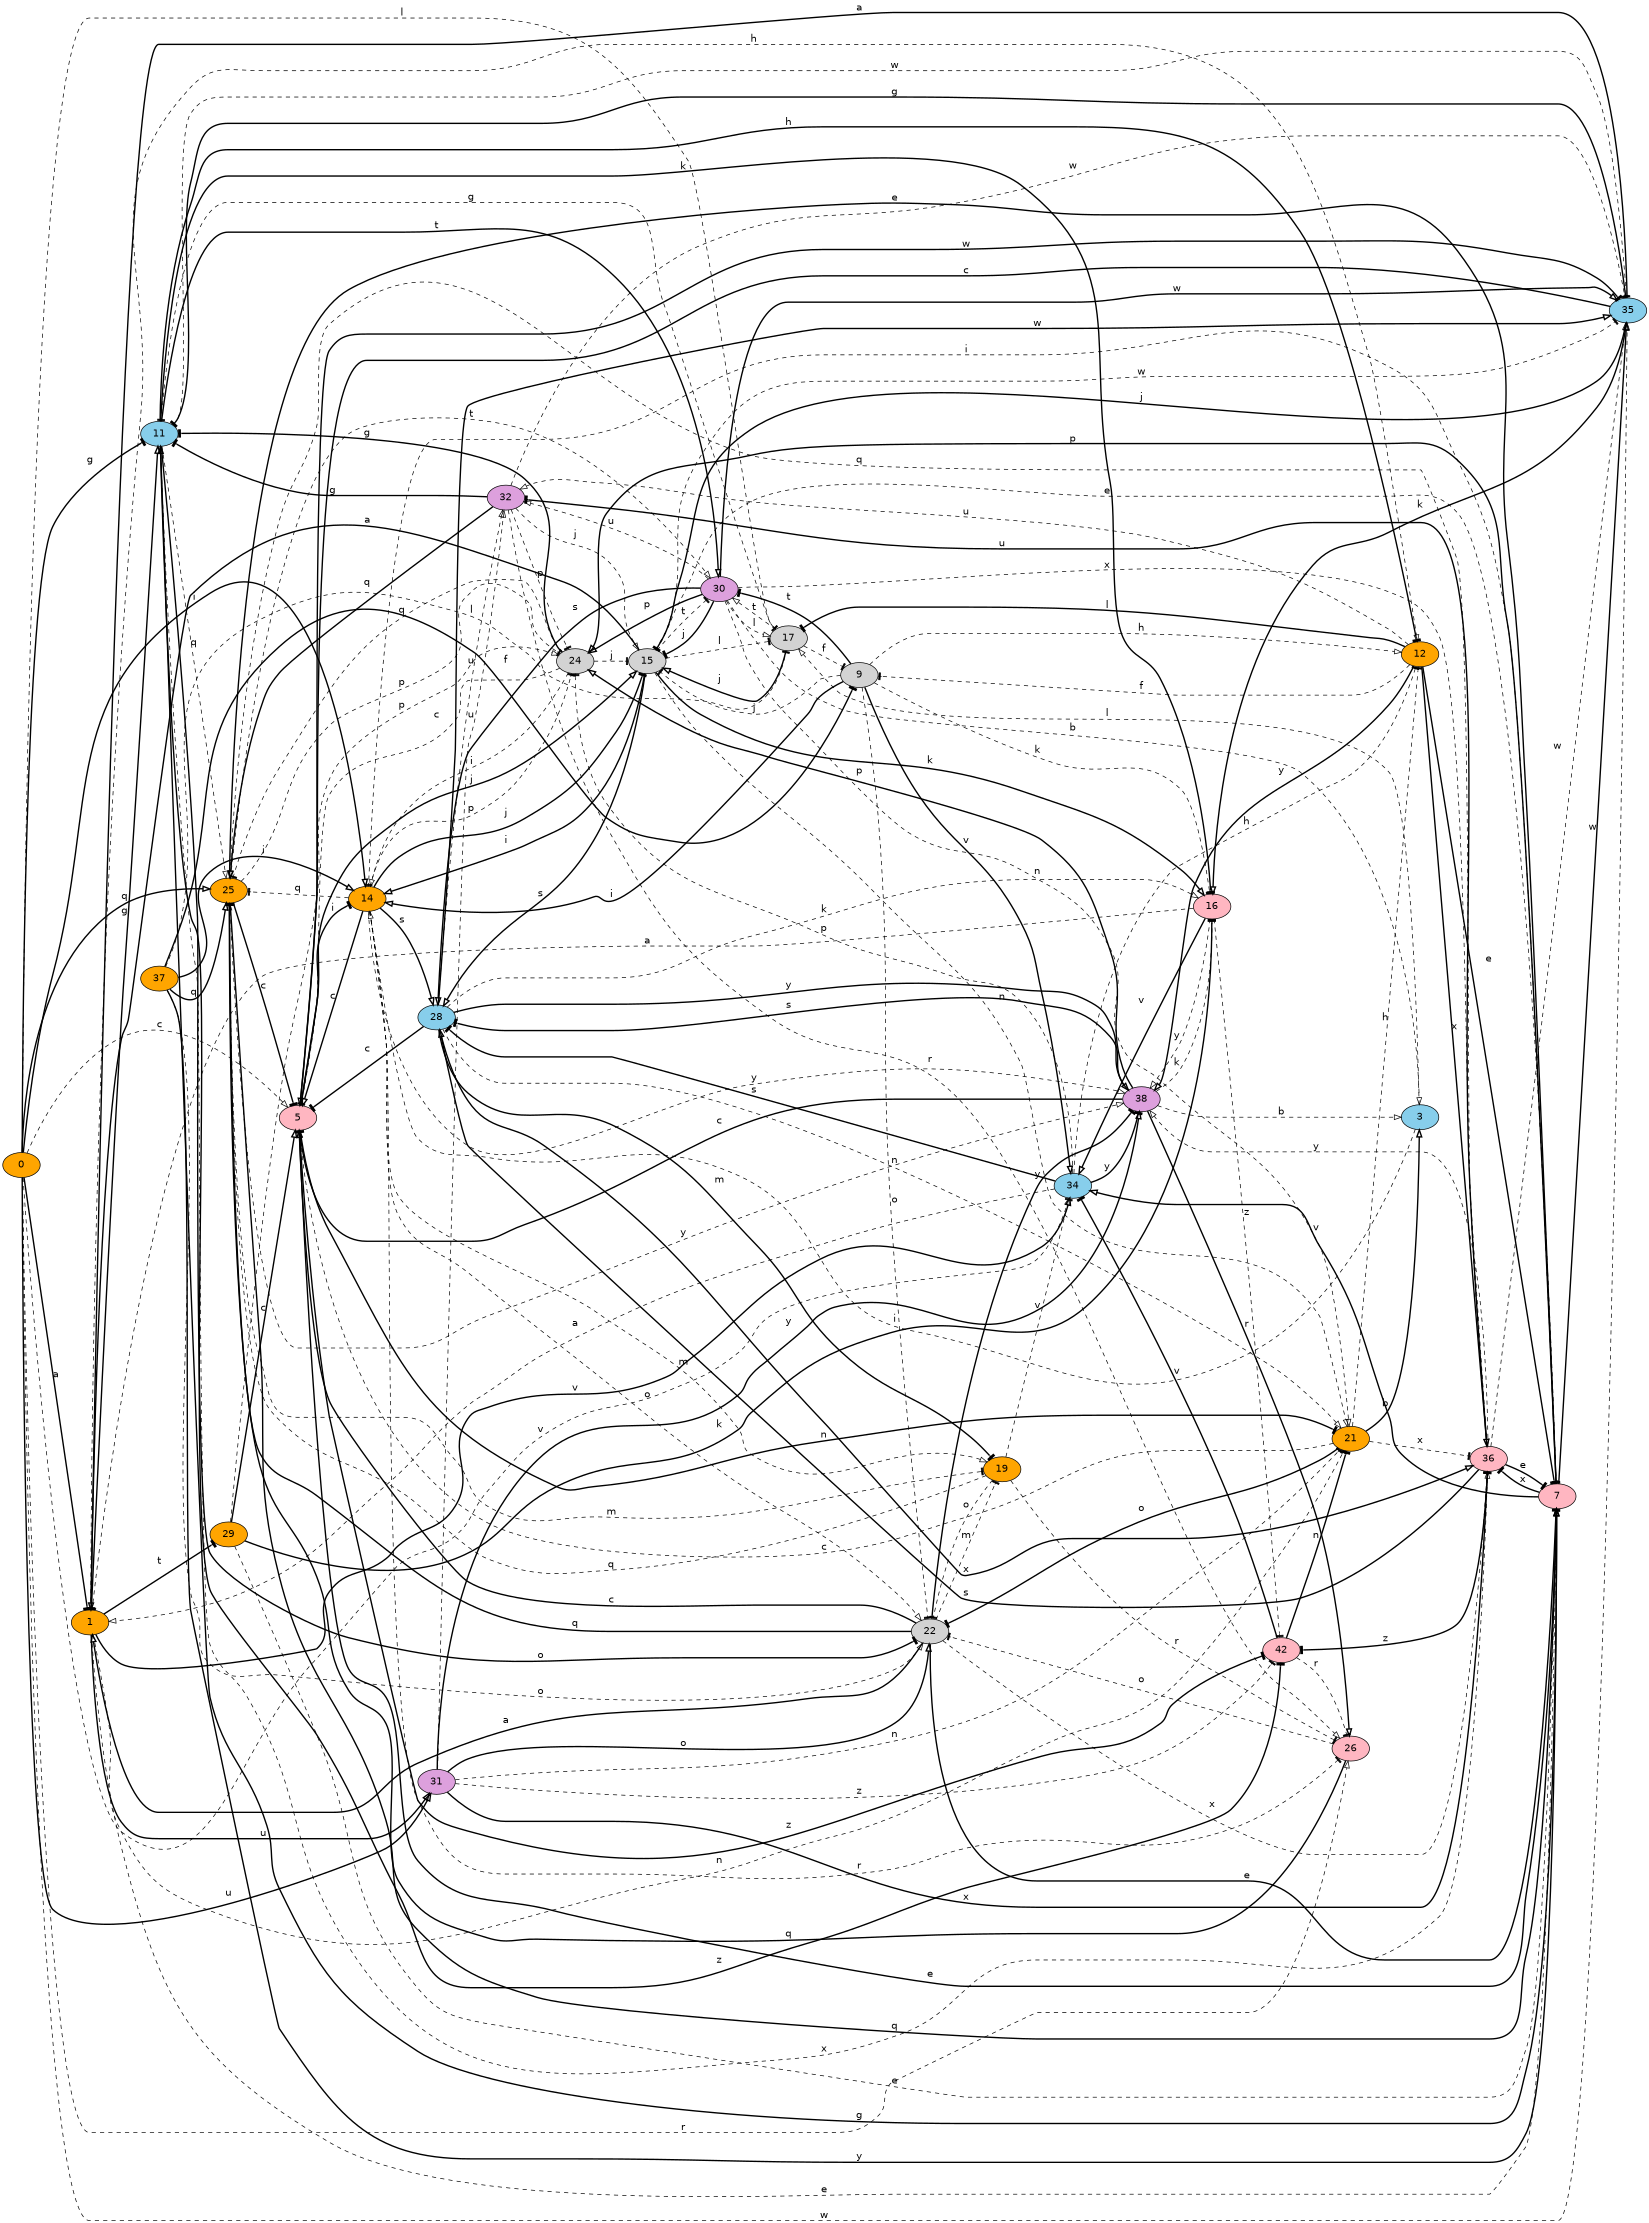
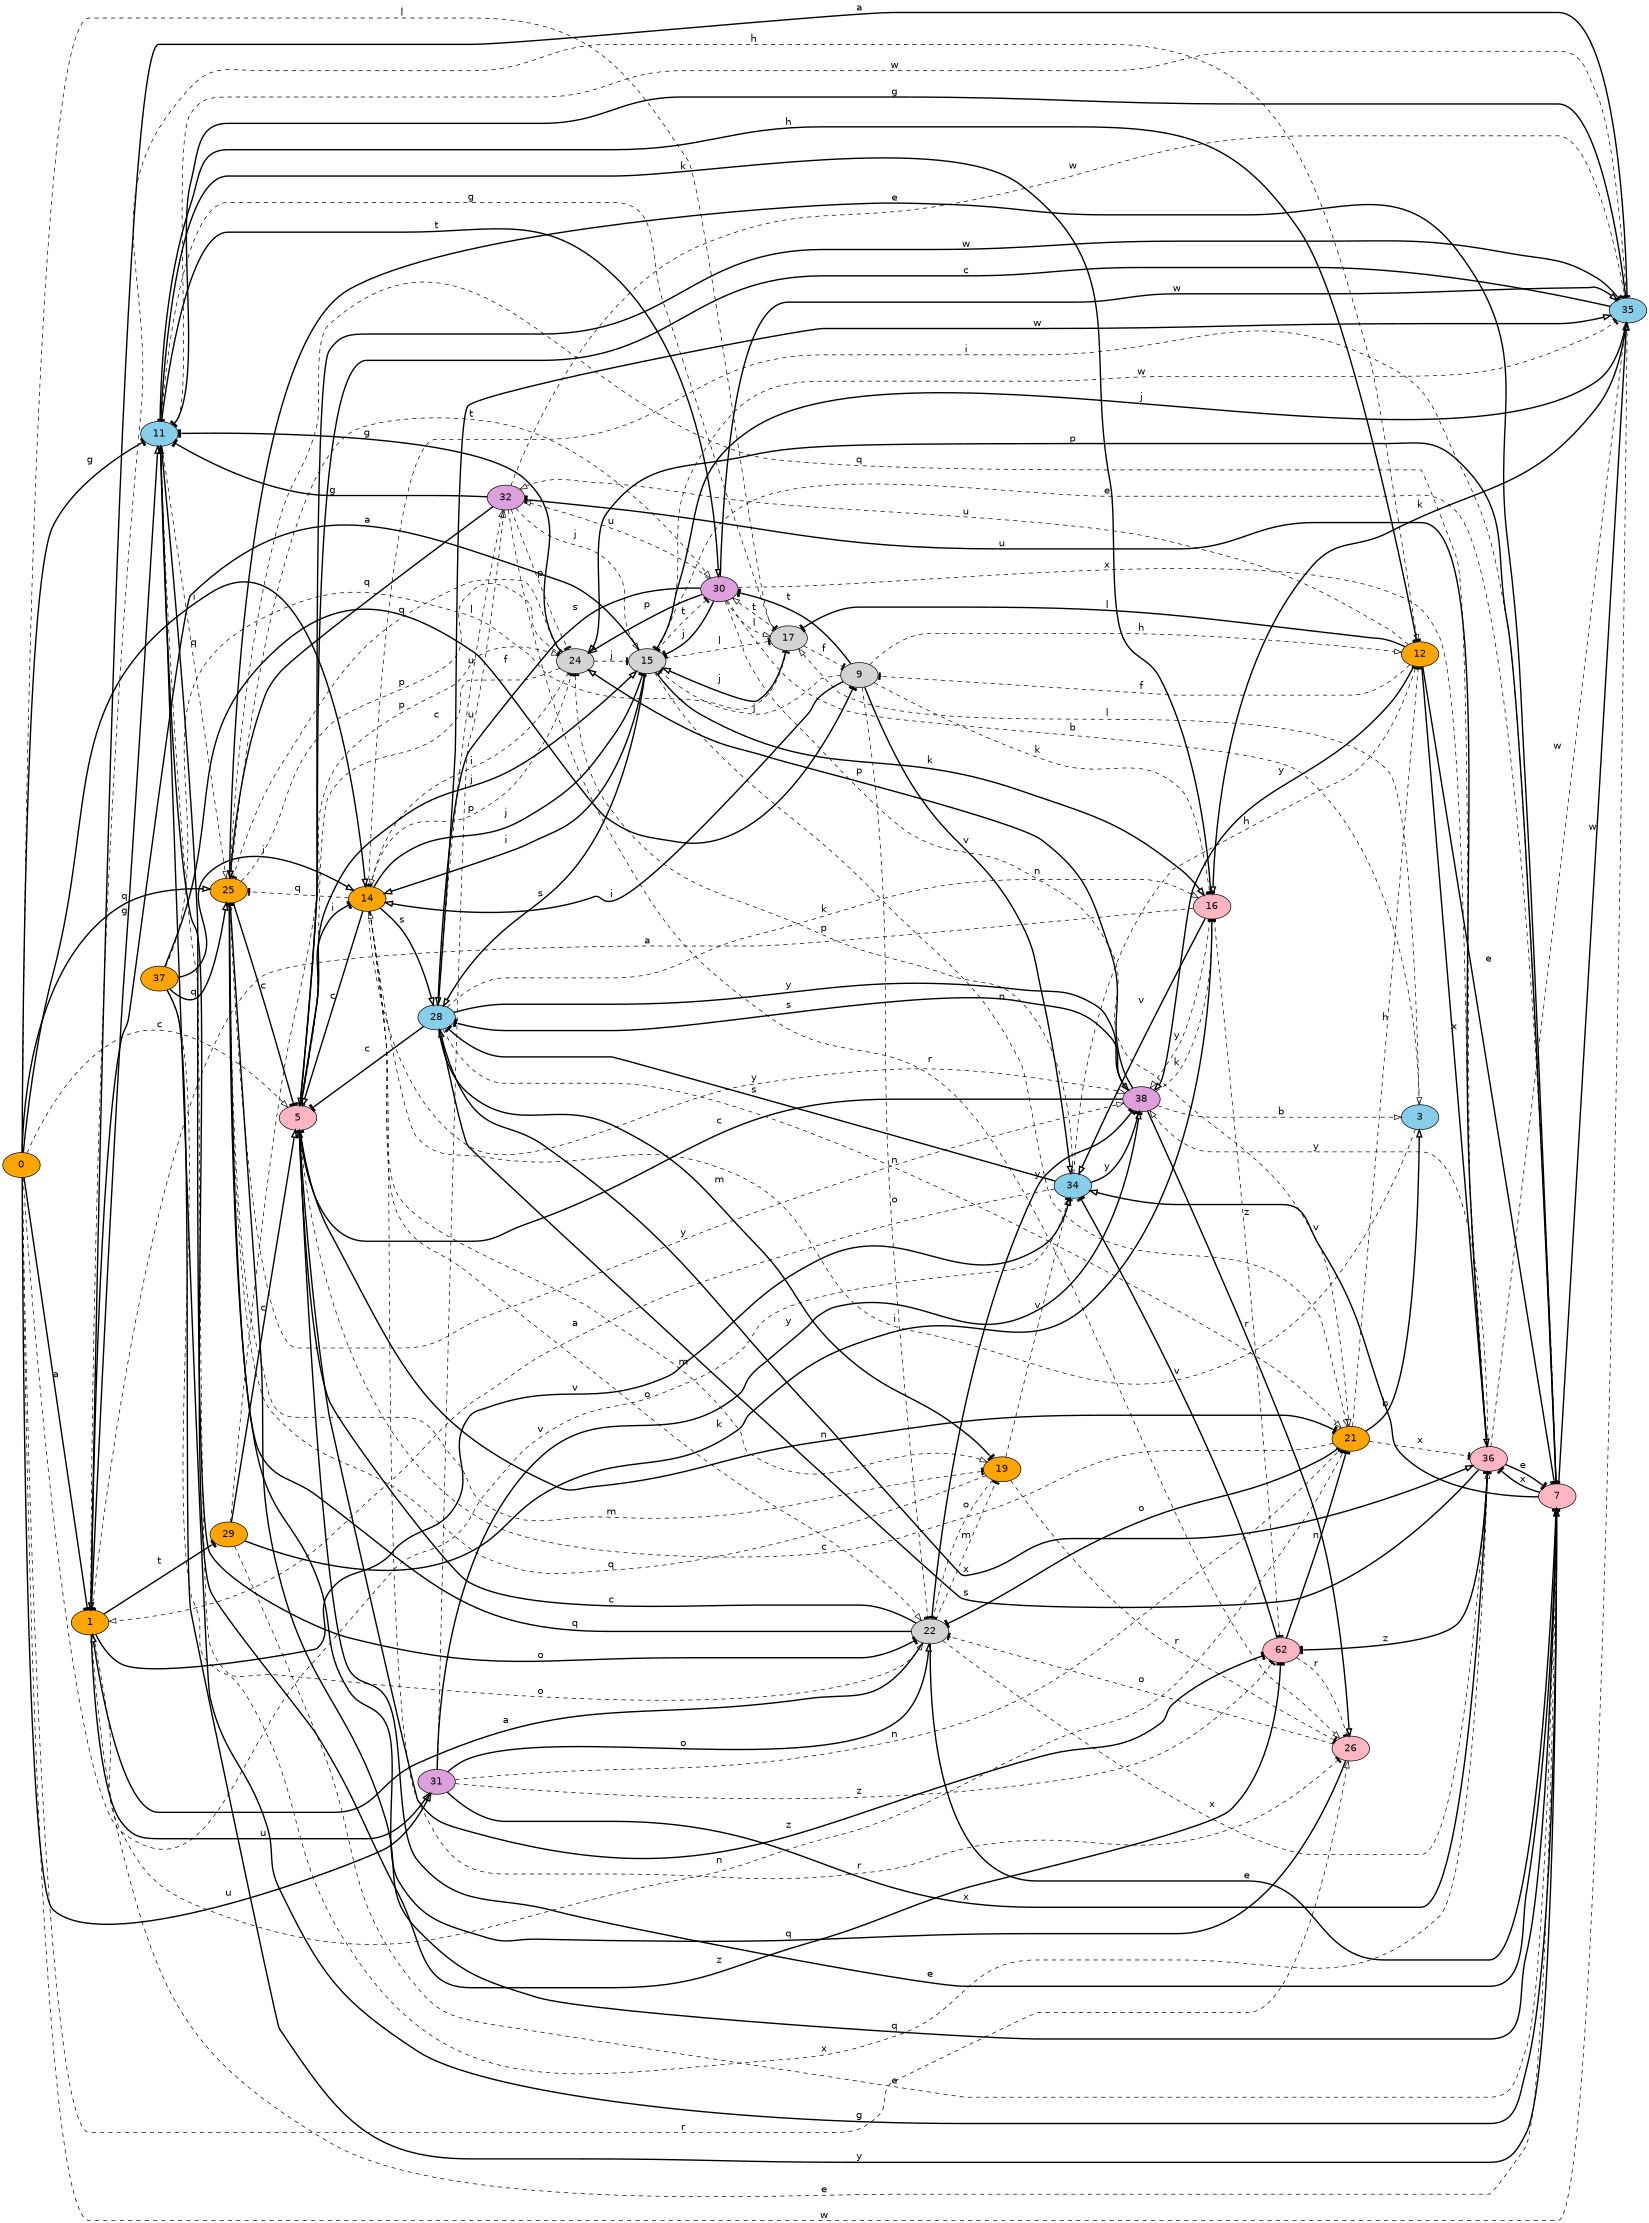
(1281, 1650) -> (1281, 1650)
